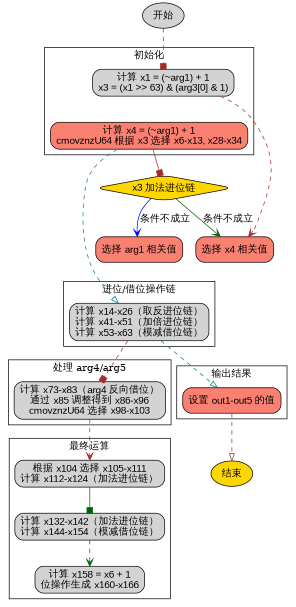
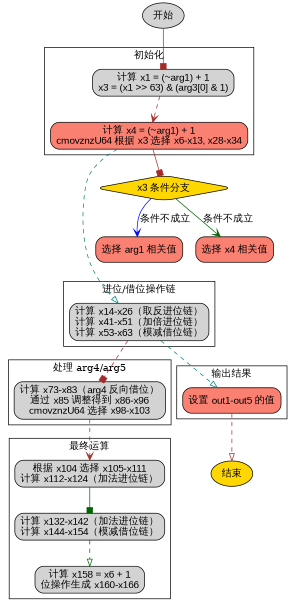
(163, 43) -> (163, 43)
(269, 155) -> (157, 106)
(164, 188) -> (164, 188)
(90, 550) -> (90, 550)
